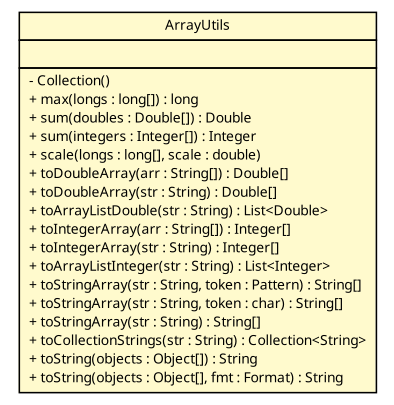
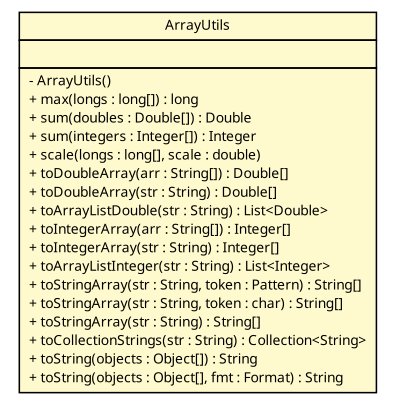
(70, 81) -> (70, 81)
